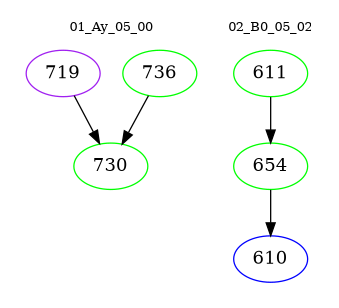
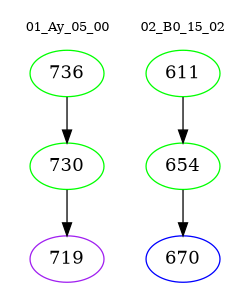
(271, 28) -> (183, 28)
(84, 114) -> (67, 206)
(271, 259) -> (183, 259)
